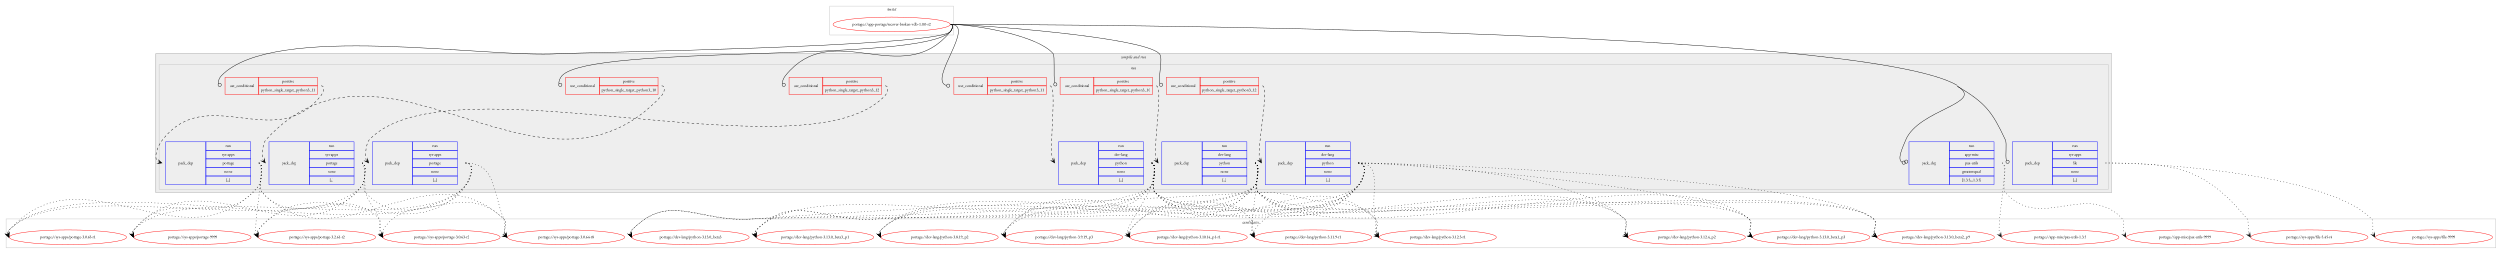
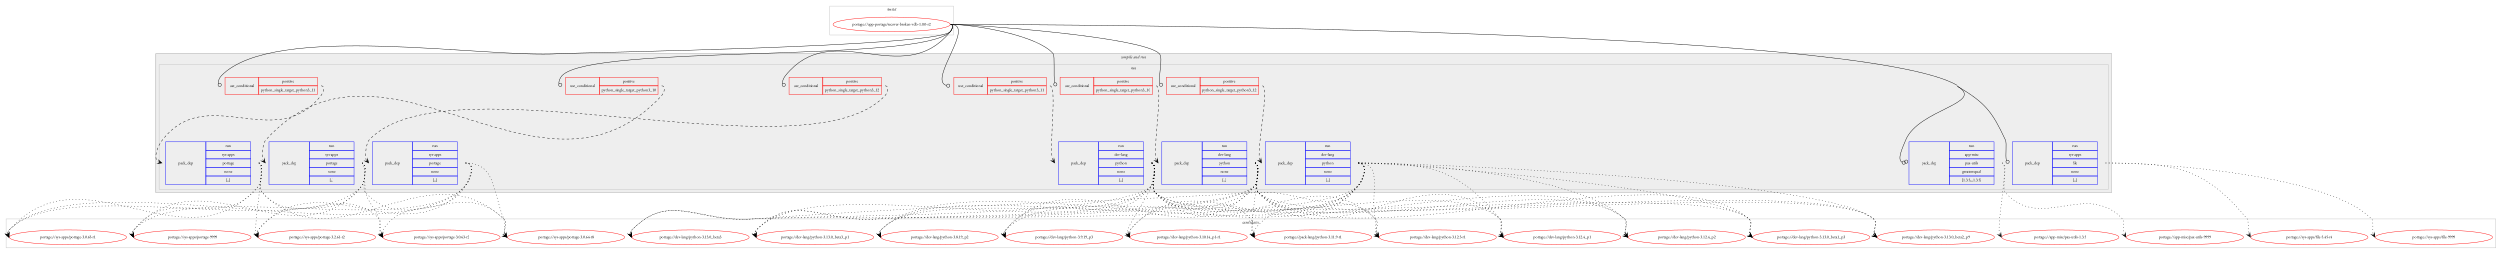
(1313, 237) -> (1313, 237)
none -> (1562, 237)
